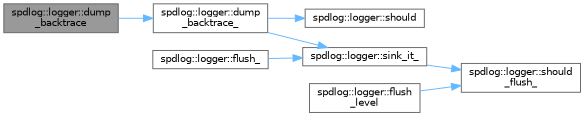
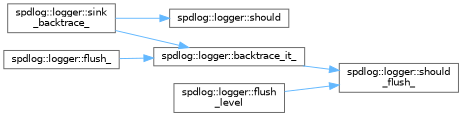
(61, 18) -> none
(210, 18) -> (62, 18)
(365, 57) -> (229, 57)
